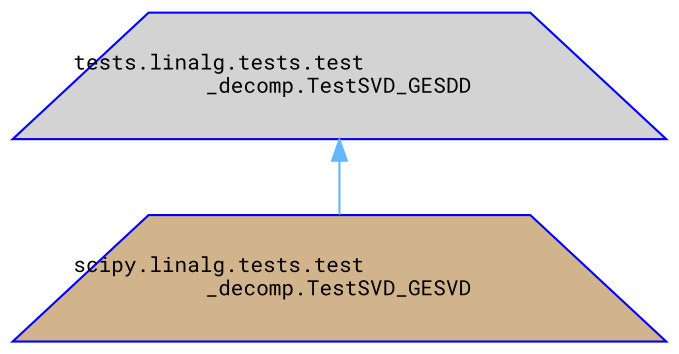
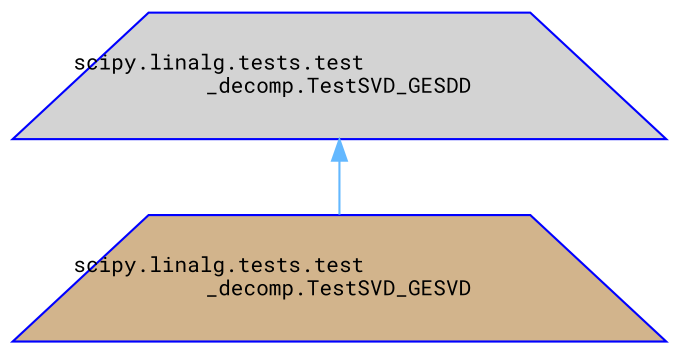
(339, 76) -> (339, 76)
